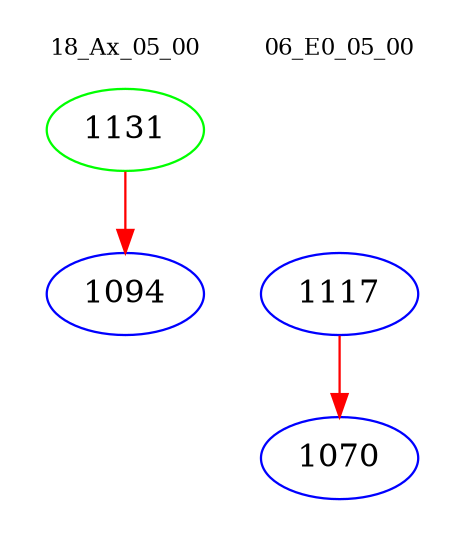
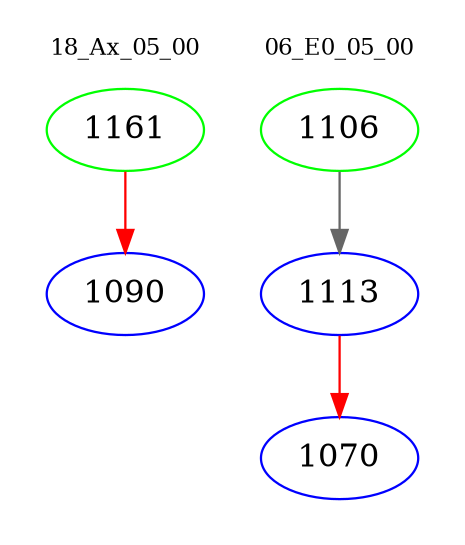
(125, 130) -> (125, 130)
none -> (340, 130)
(125, 294) -> (125, 294)
(340, 294) -> (340, 294)
